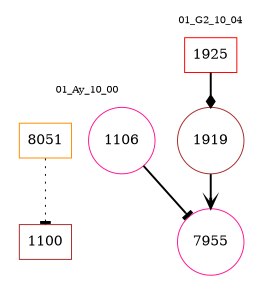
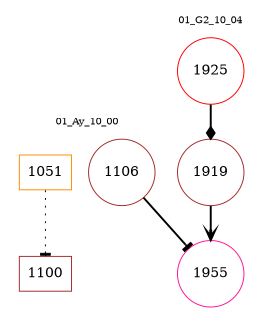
(211, 55) -> (211, 71)
(45, 141) -> (45, 172)
(122, 141) -> (122, 172)
(211, 242) -> (211, 274)
